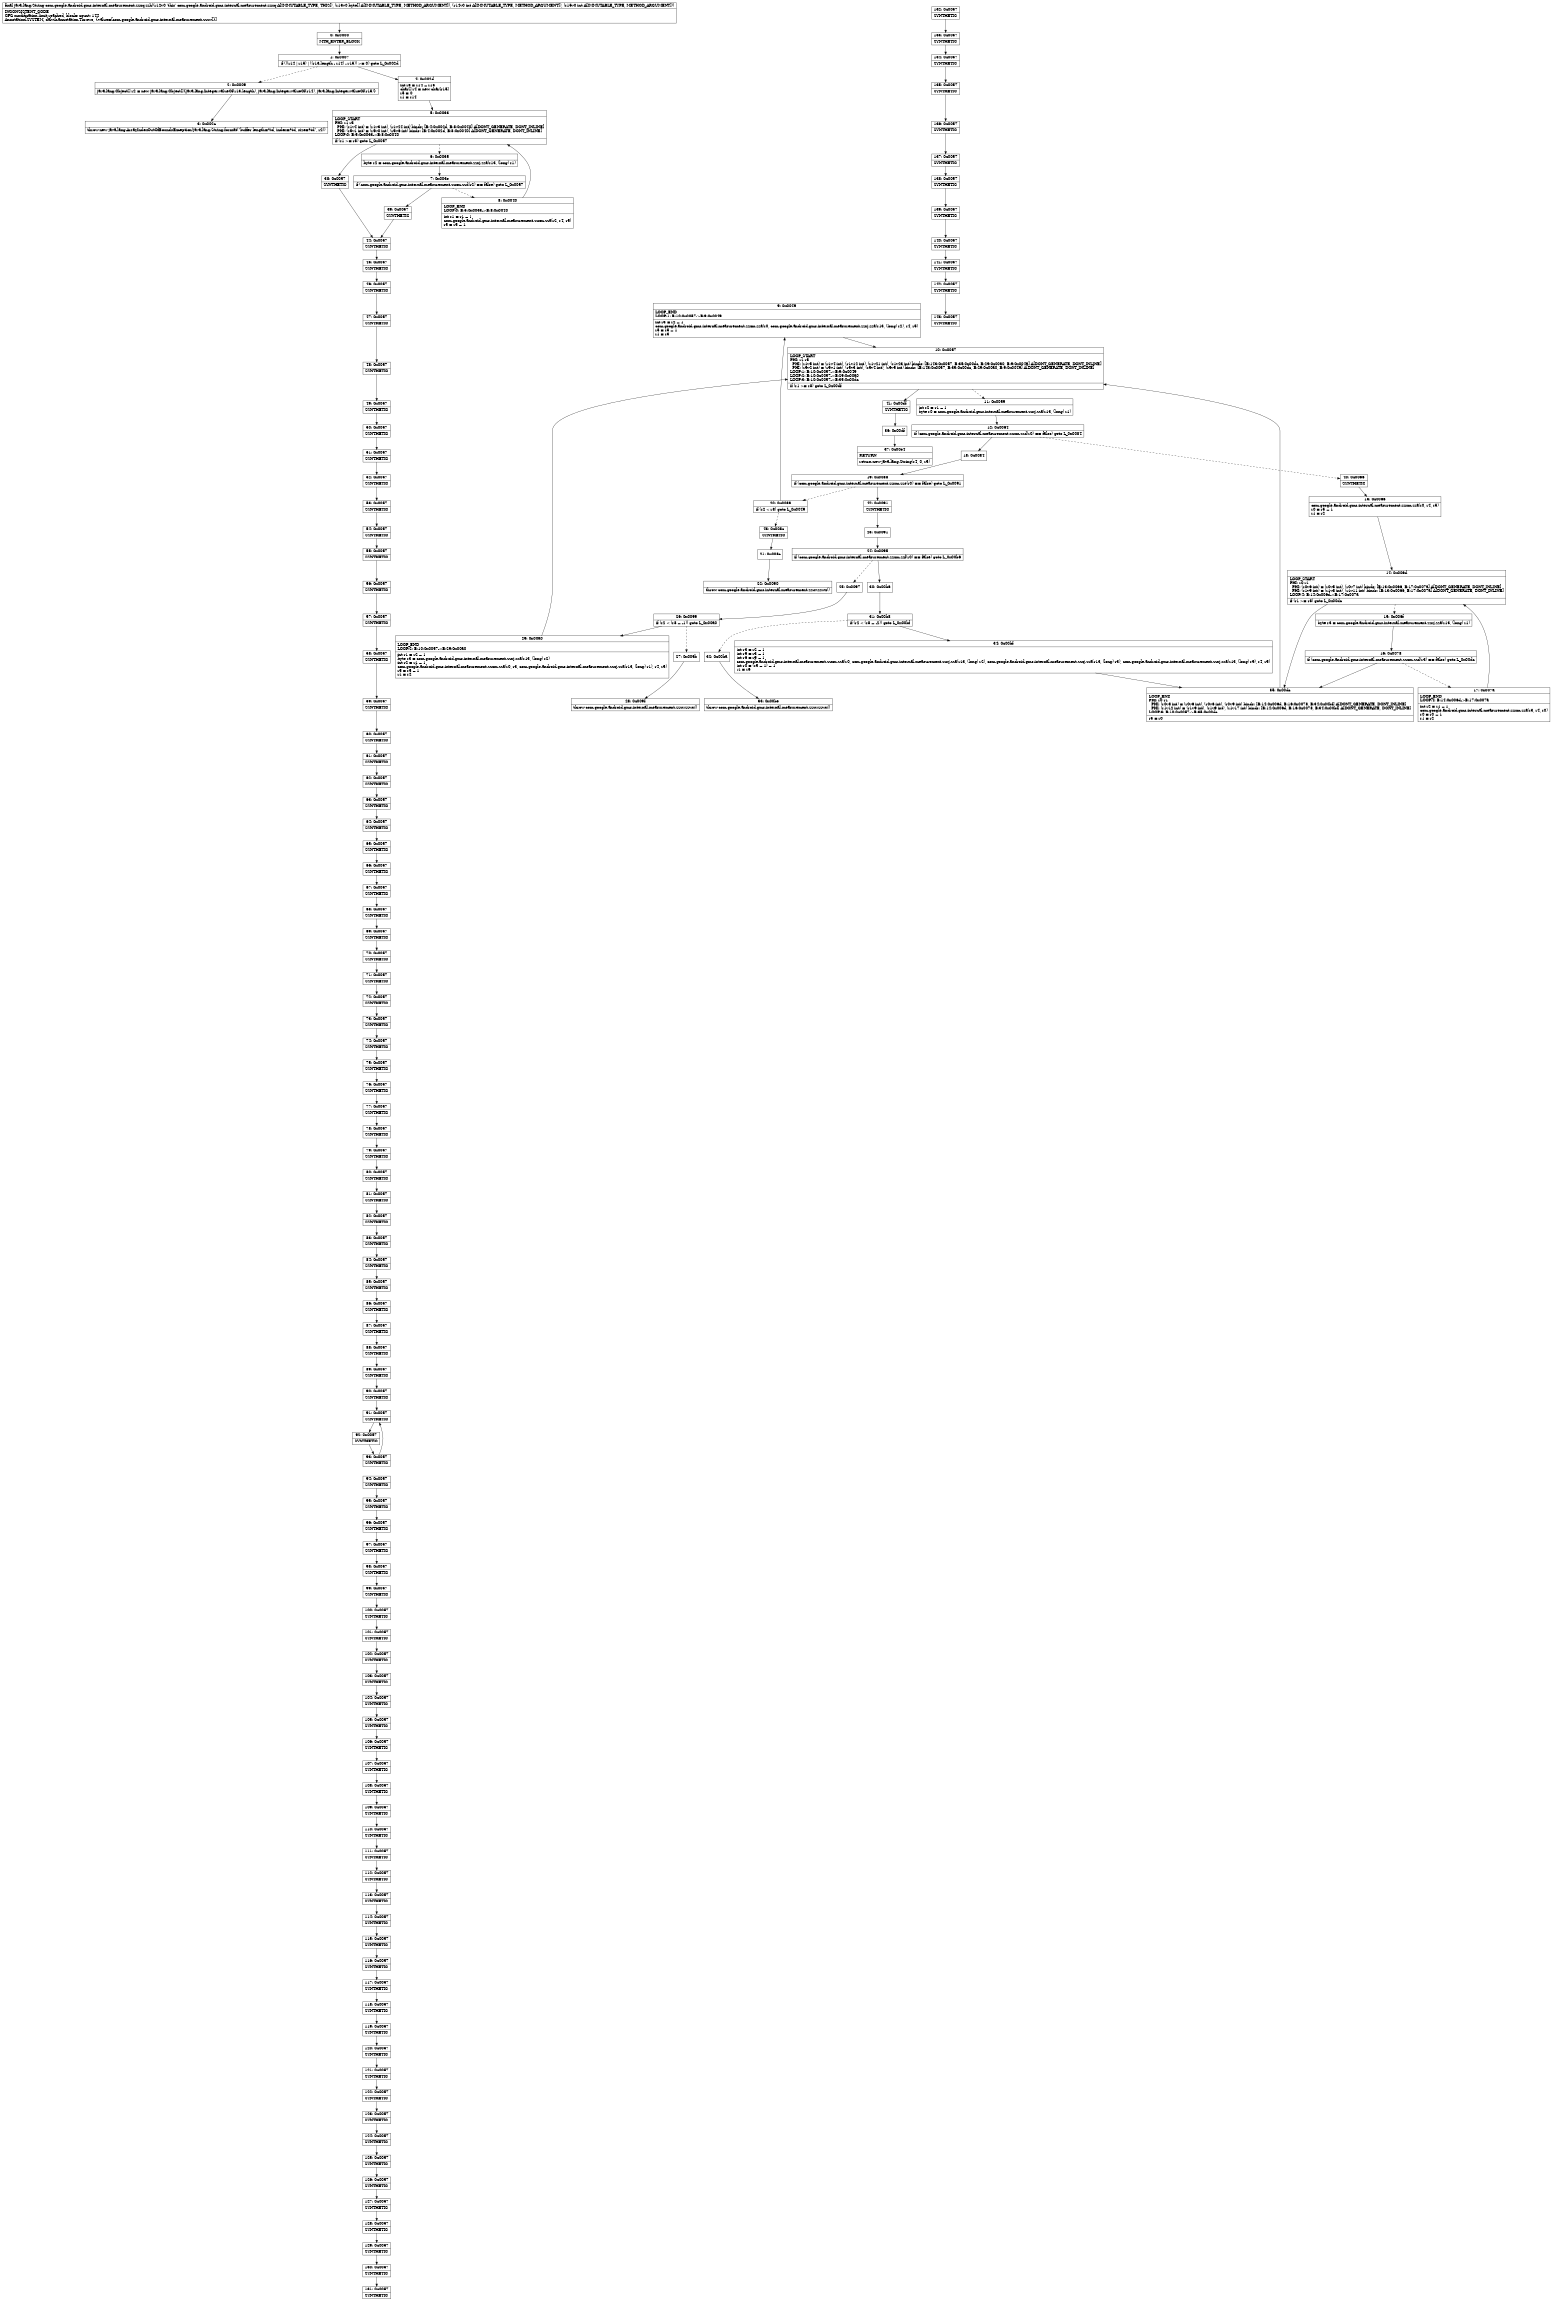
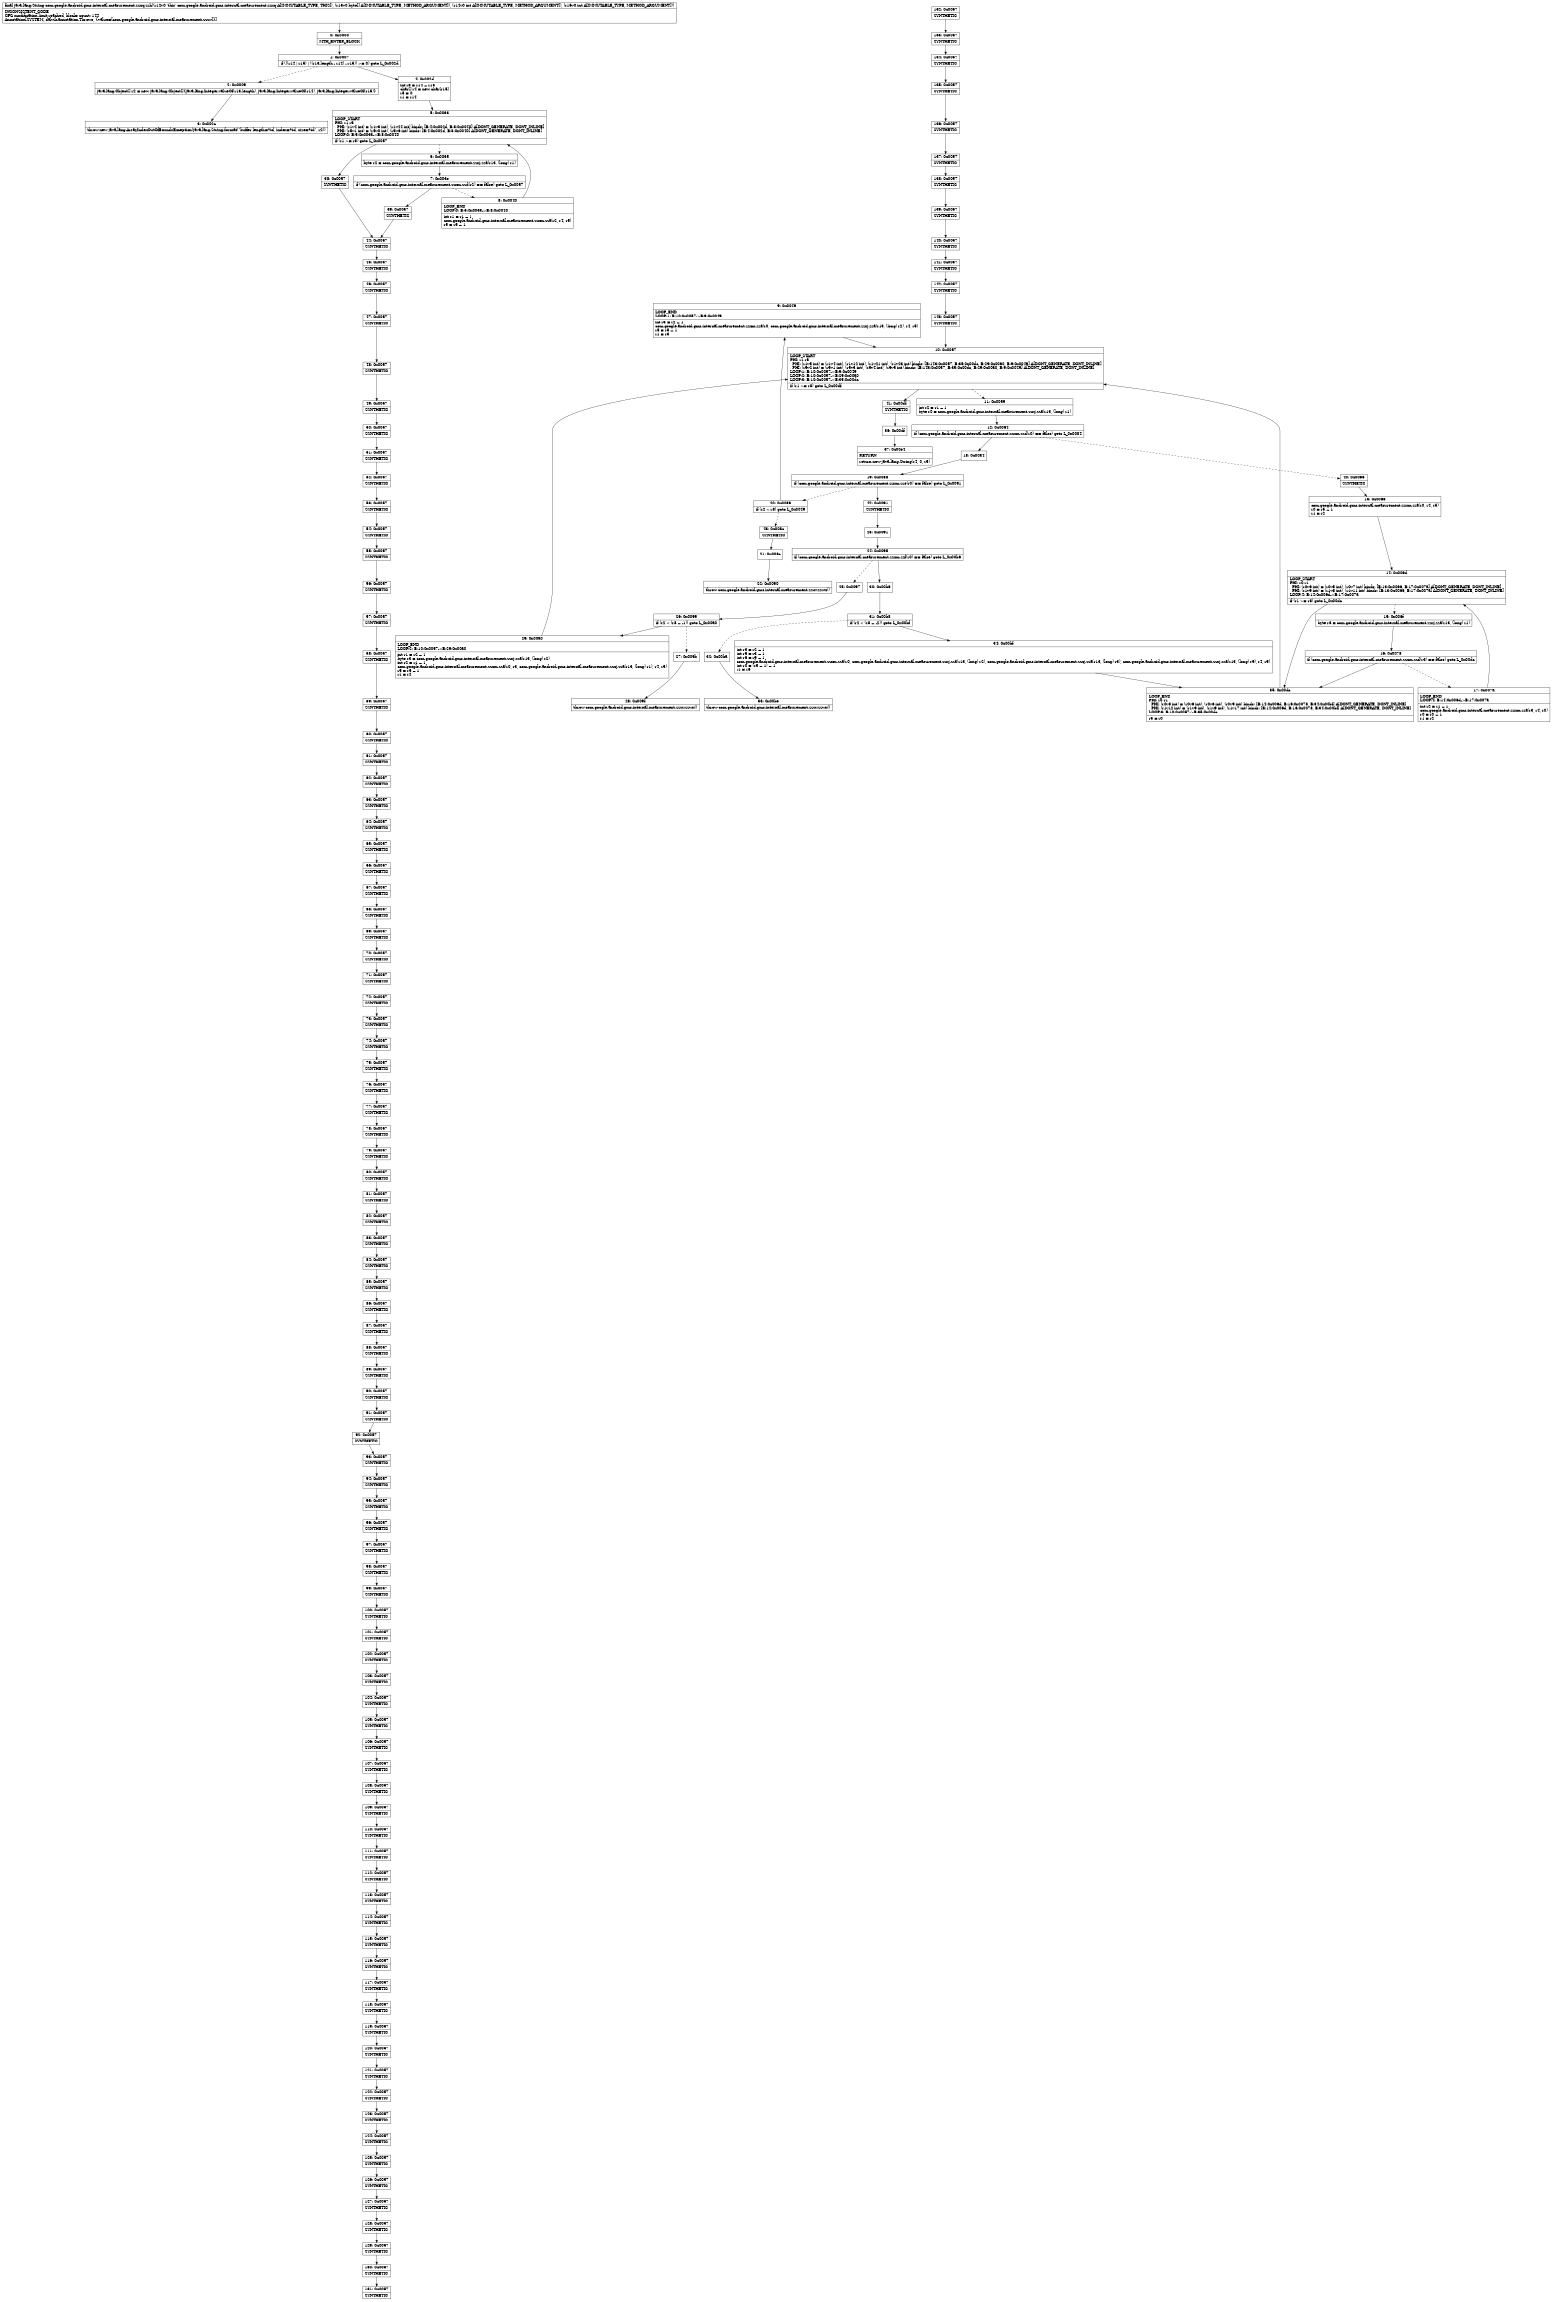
none -> (946, 336)
(377, 988) -> none
(383, 1440) -> (377, 1470)
